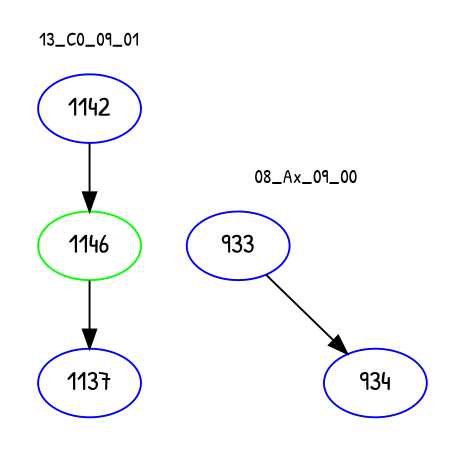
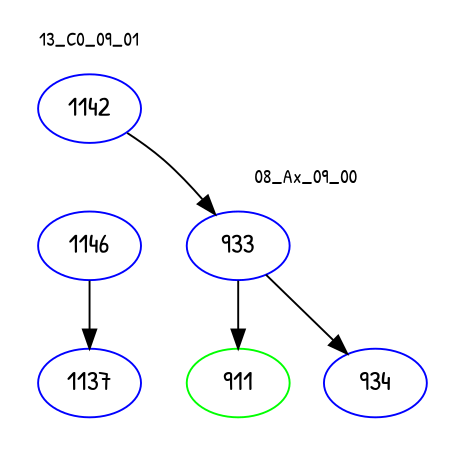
(90, 168) -> (184, 179)
(90, 246) -> (90, 246)
none -> (238, 383)
